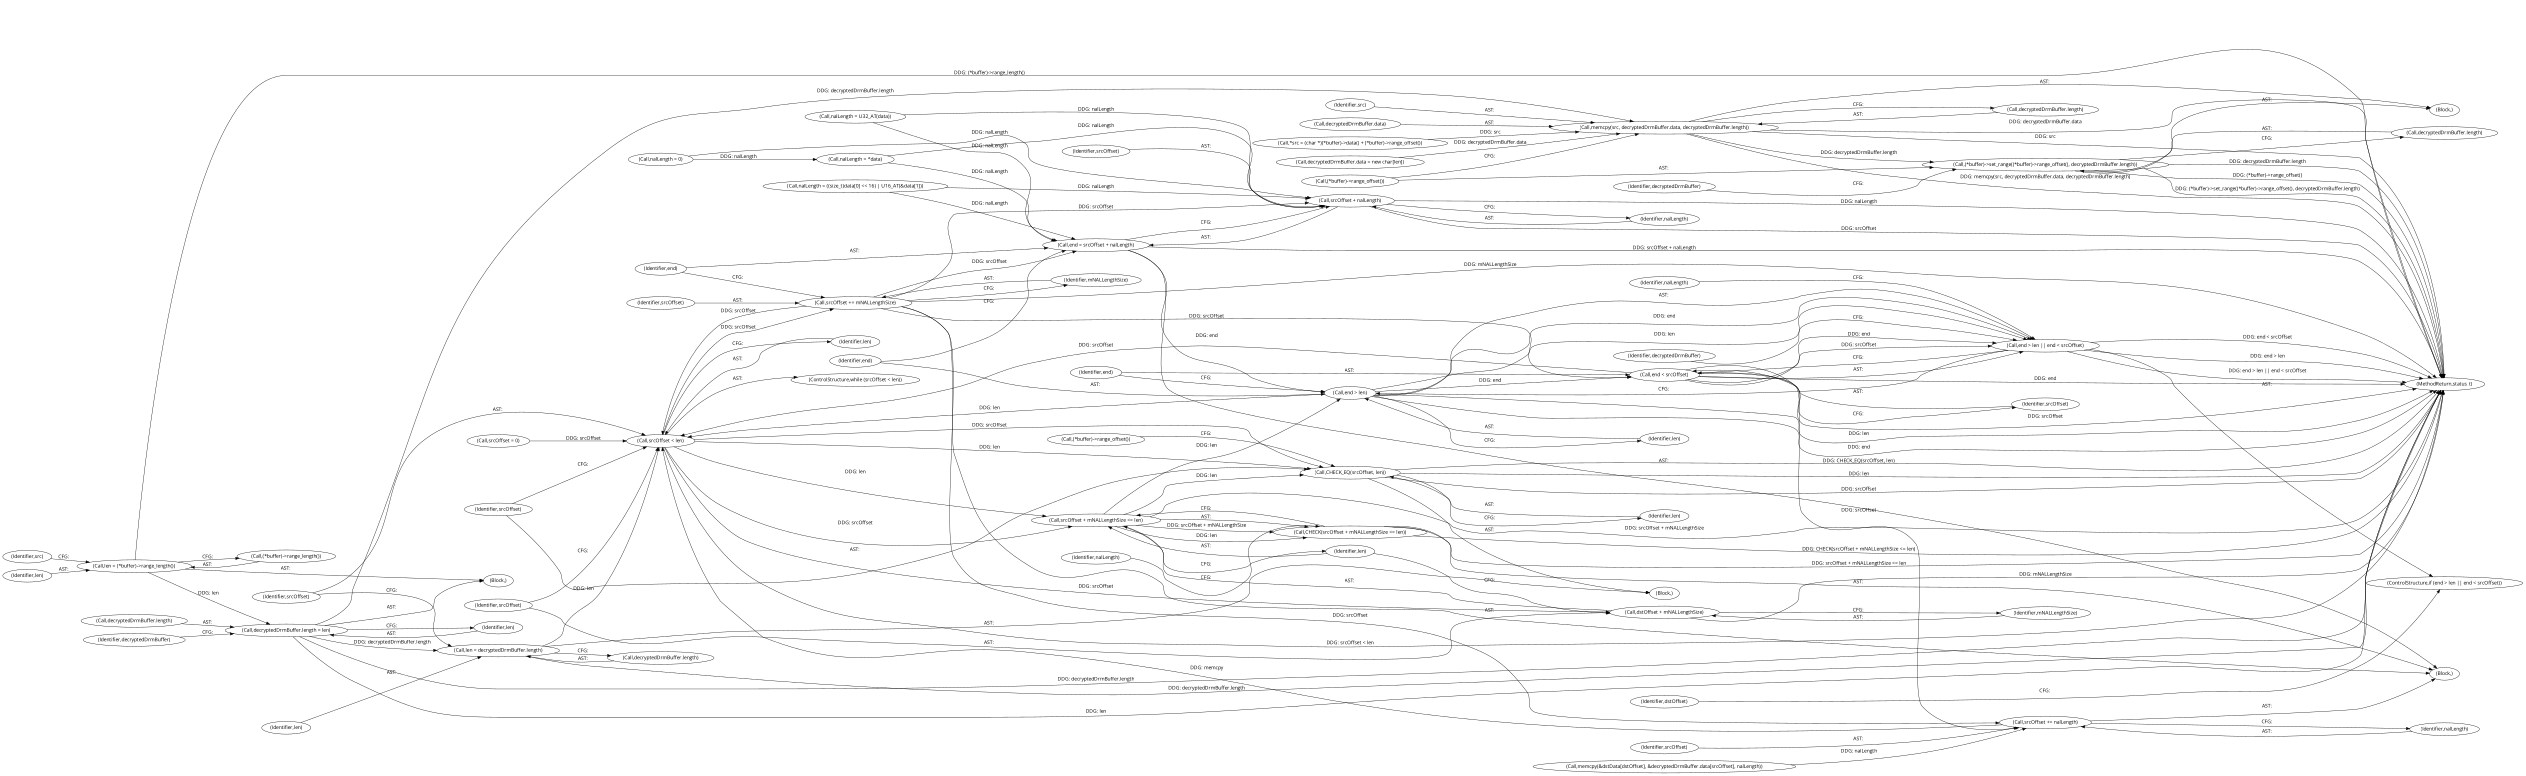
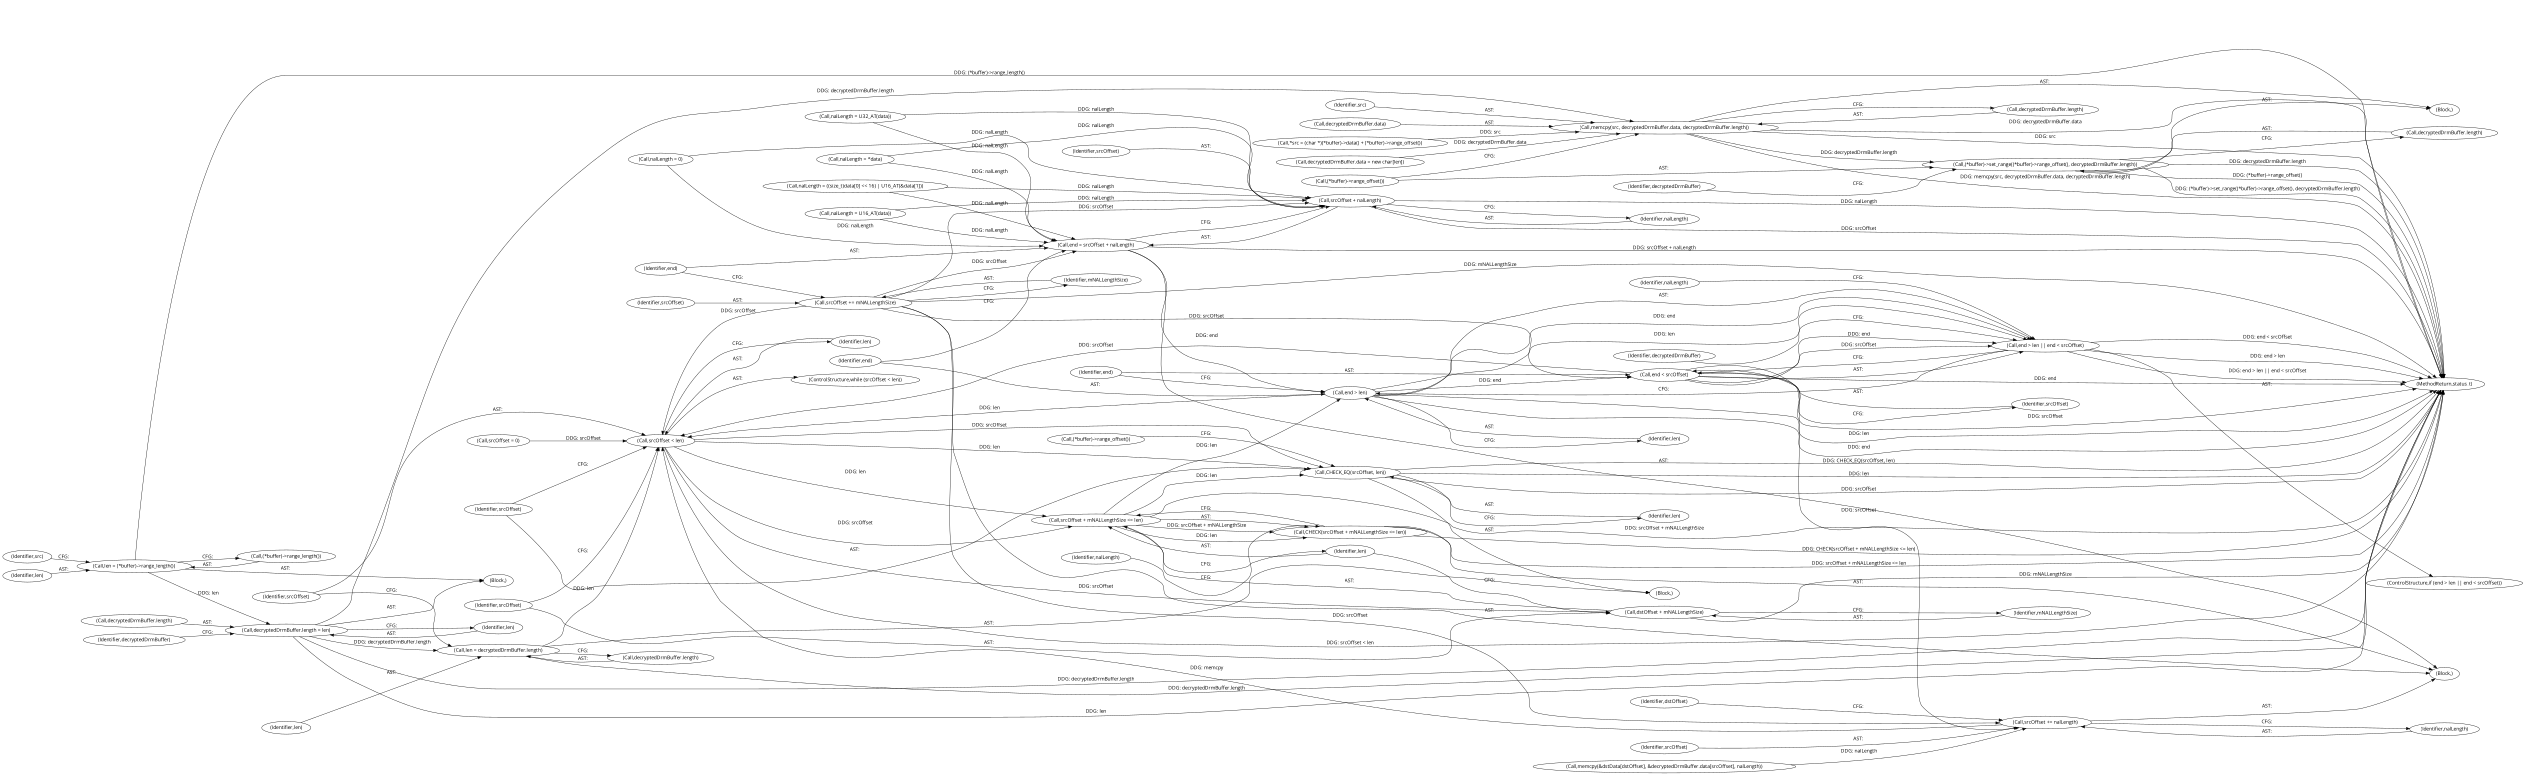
(753, 159) -> (843, 241)
none -> (855, 214)
(721, 339) -> none
(2085, 697) -> (1848, 712)
